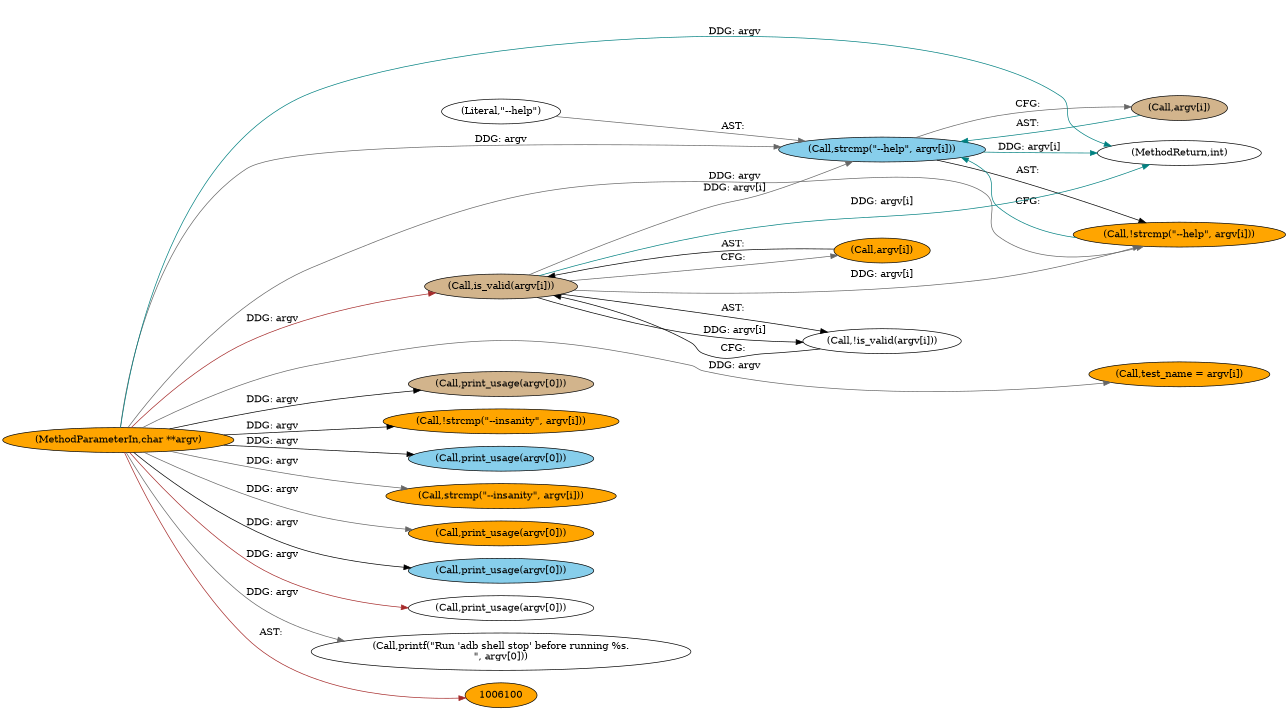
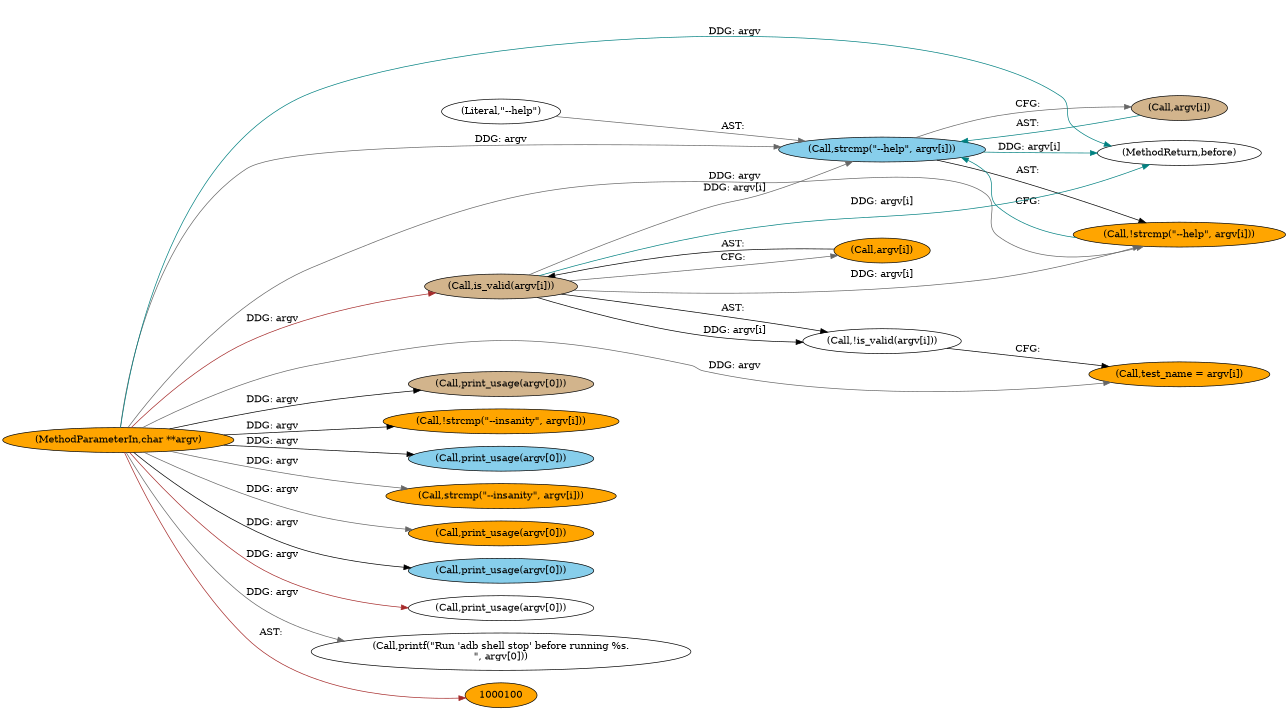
(1179, 153) -> (1179, 153)
(689, 342) -> (1024, 357)
(501, 695) -> (501, 695)
